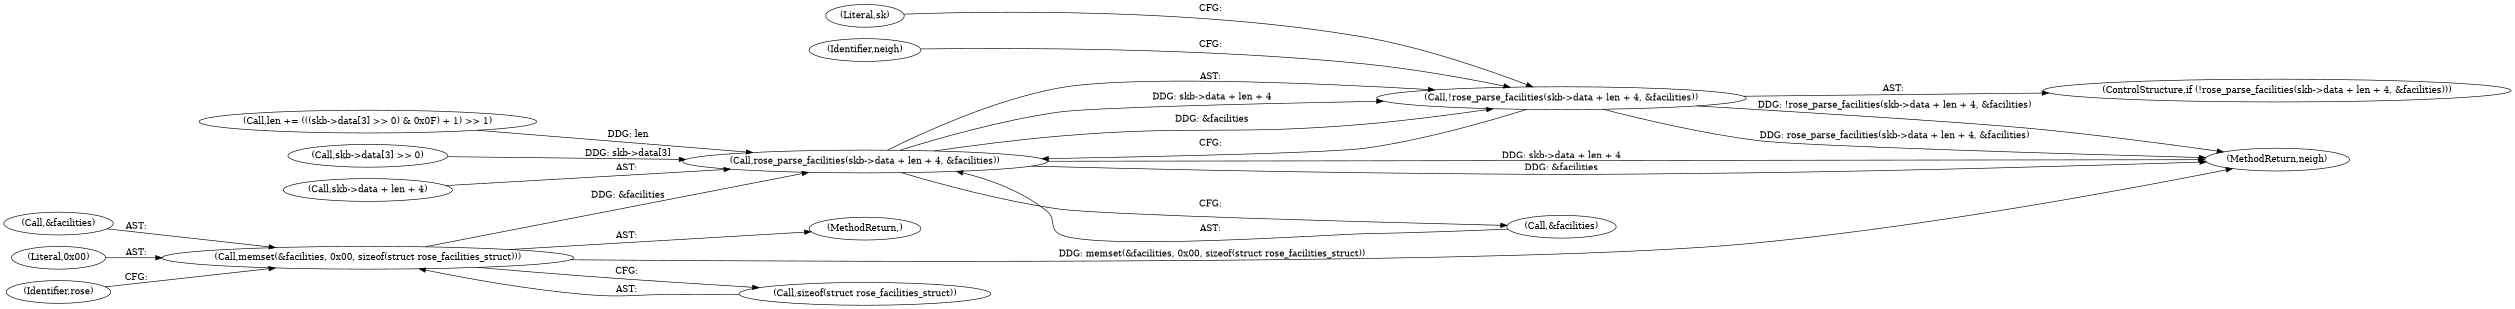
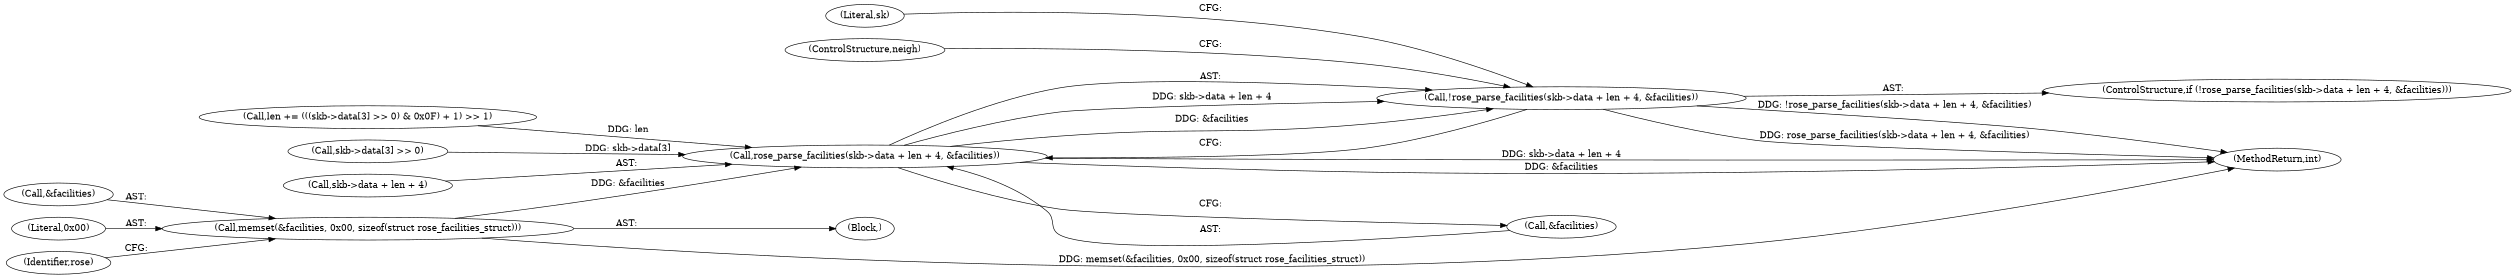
(865, 50) -> (865, 50)
(2277, 160) -> (2277, 160)
(865, 229) -> (865, 229)
(865, 294) -> none
